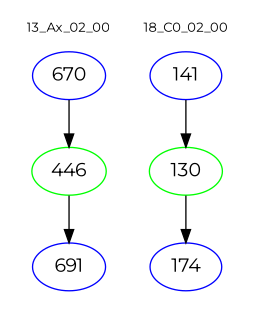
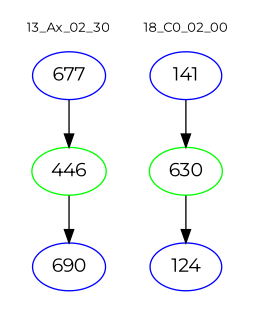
(69, 29) -> (69, 29)
(69, 76) -> (69, 76)
(186, 171) -> (186, 171)
(69, 267) -> (69, 267)
(186, 267) -> (186, 267)
